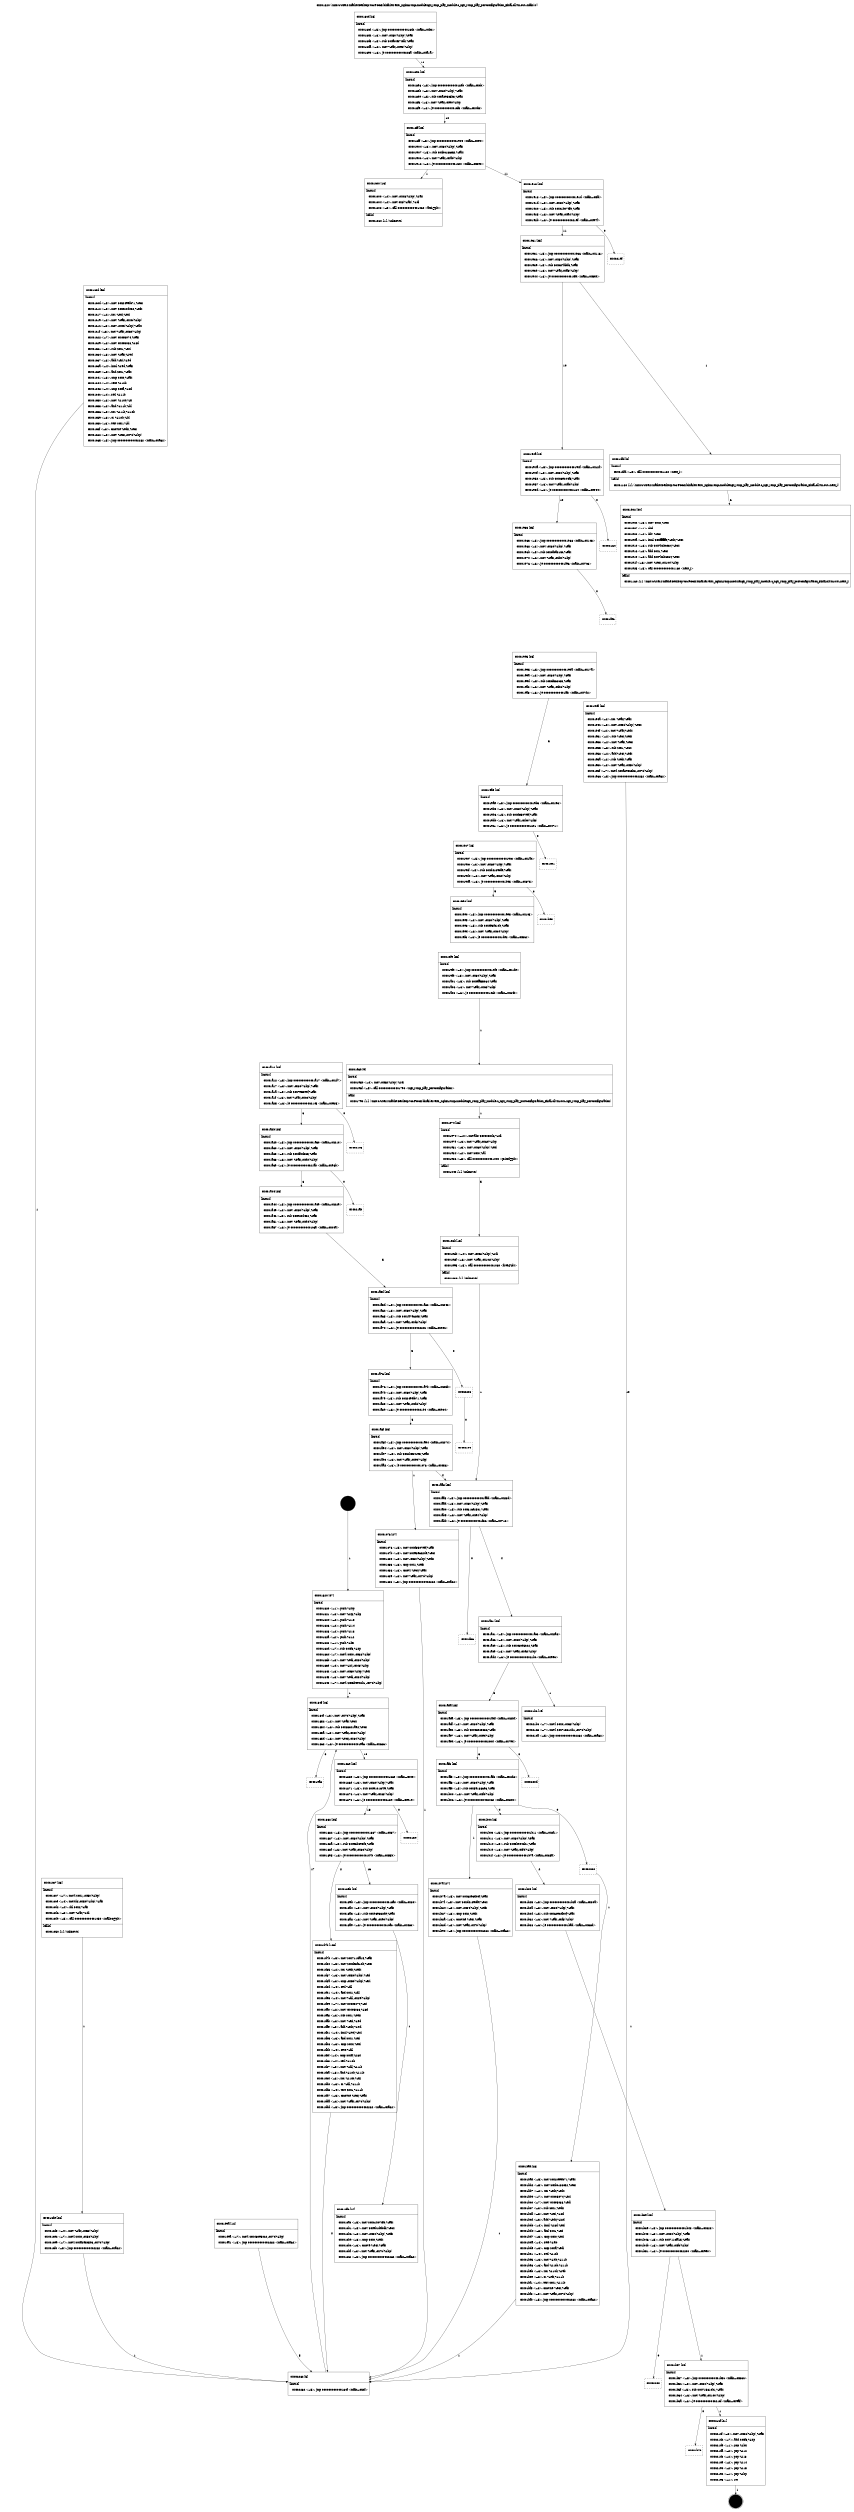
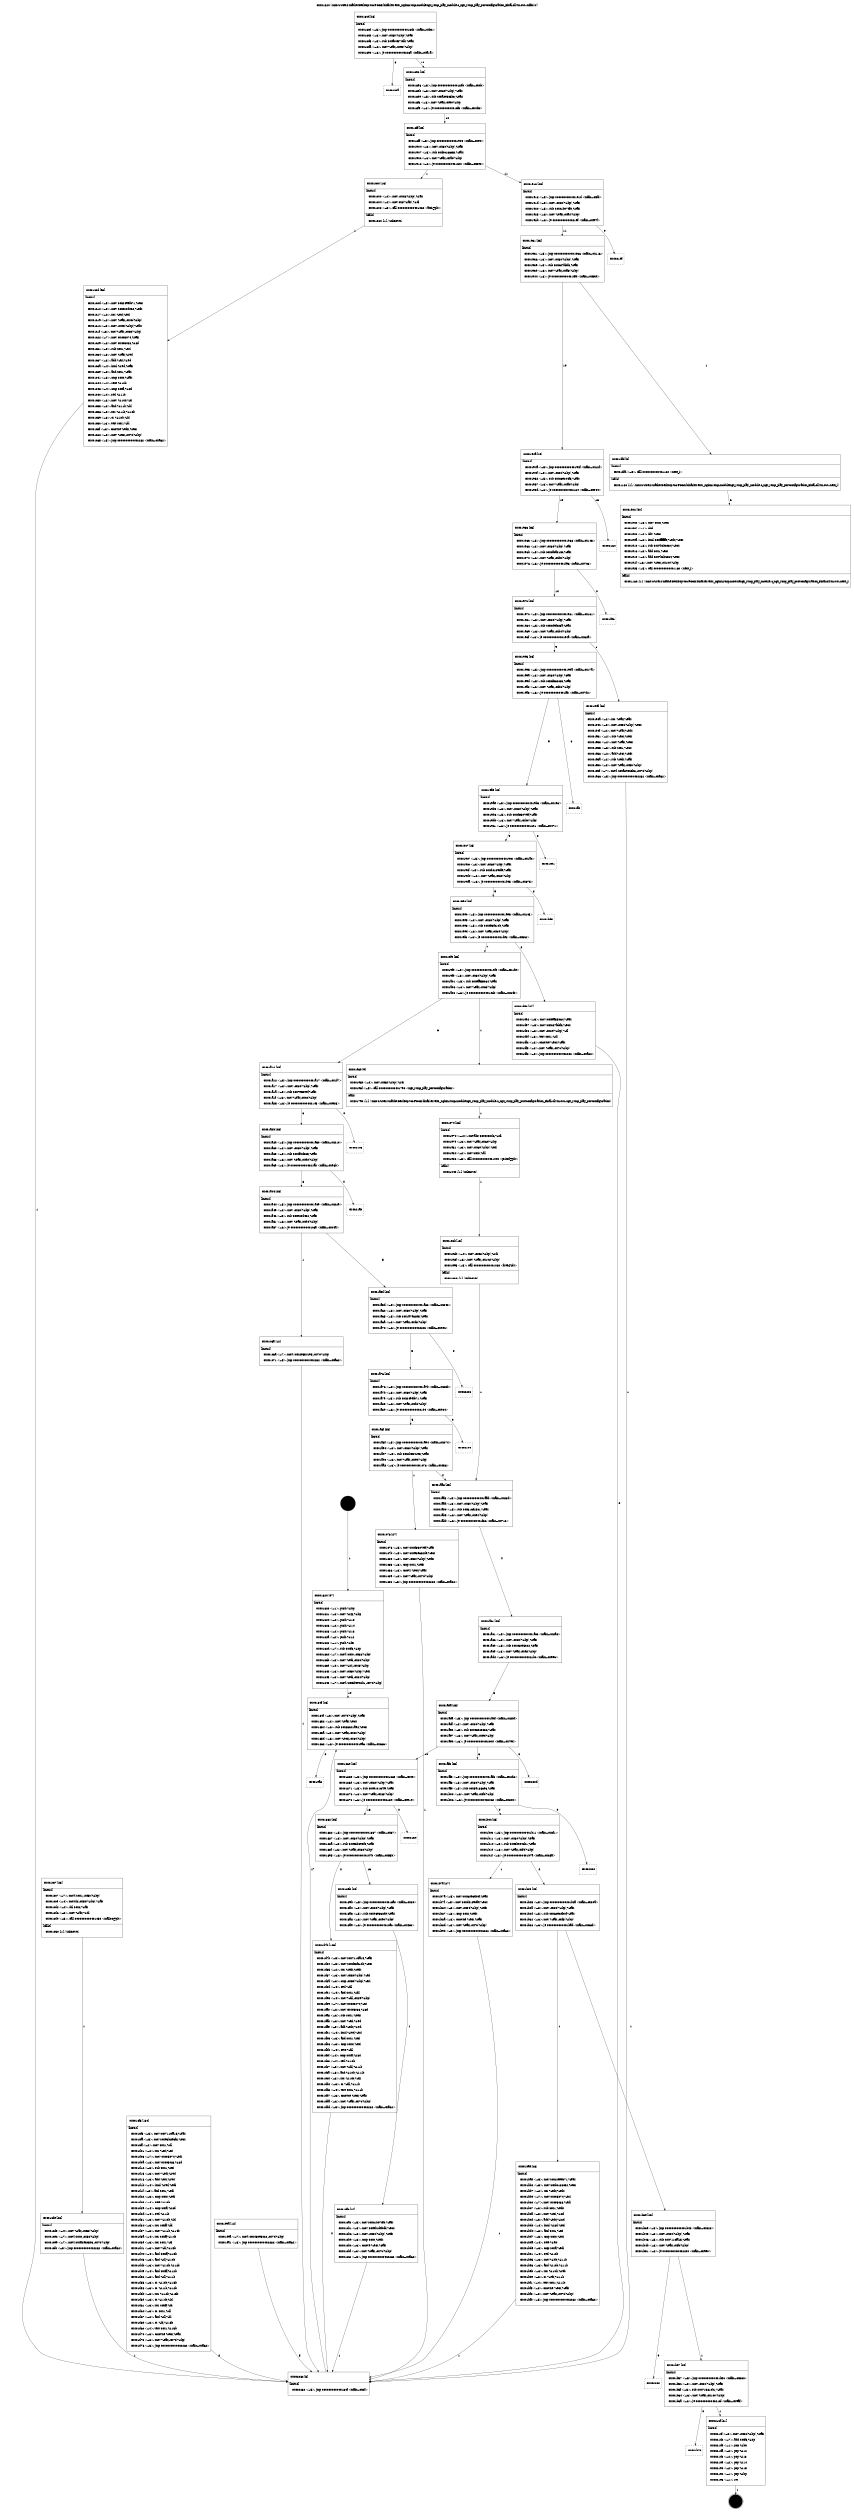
none -> (392, 91)
none -> (267, 283)
(597, 500) -> (597, 500)
none -> (554, 620)
none -> (574, 809)
none -> (508, 835)
none -> (486, 947)
none -> (391, 1030)
none -> (554, 1031)
(481, 1182) -> (481, 1182)
none -> (301, 1351)
(627, 1392) -> (627, 1392)
(464, 1419) -> (455, 1427)
(467, 1640) -> none
(349, 1693) -> (349, 1693)
(564, 1724) -> none
(362, 1754) -> (428, 1753)
(470, 1841) -> (496, 1869)
(593, 2015) -> (558, 2045)
none -> (169, 2234)
none -> (350, 2316)
